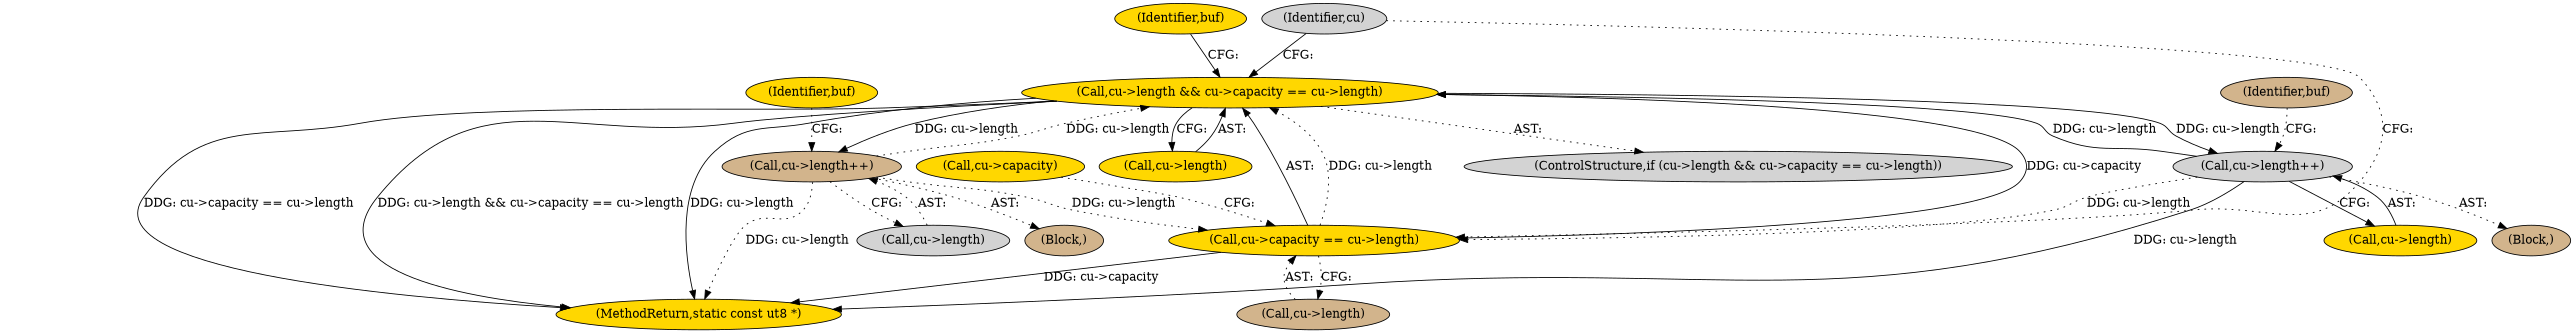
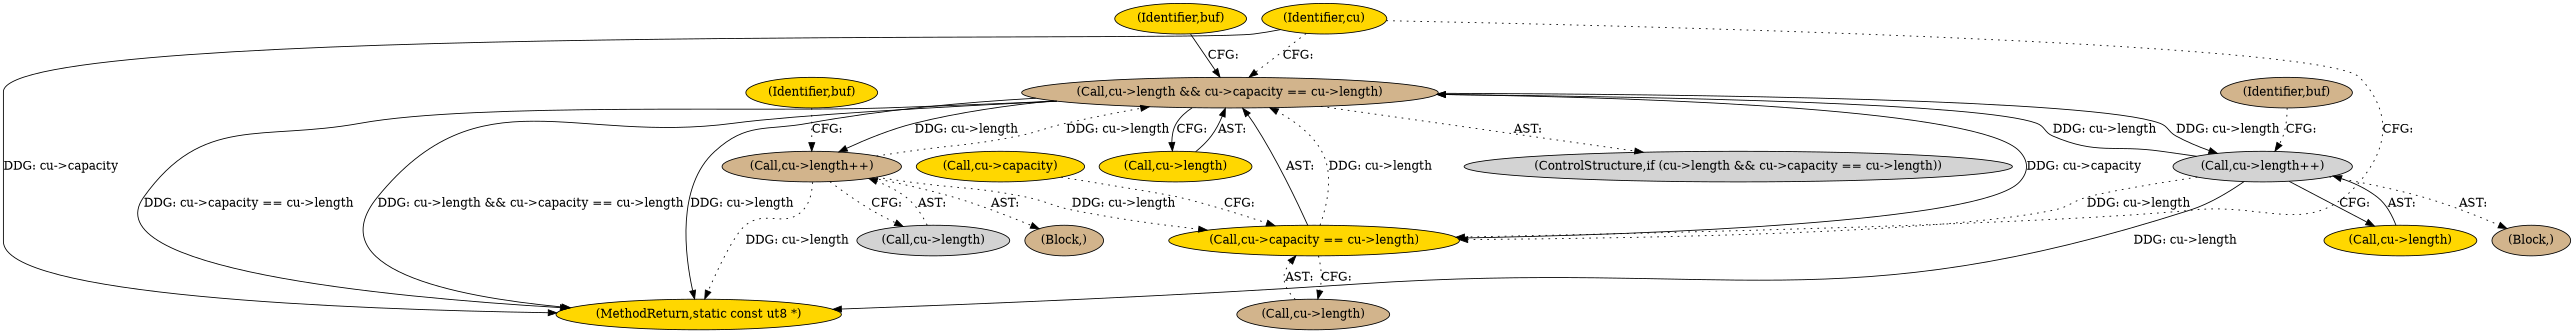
(1324, 19) -> (1324, 19)
(1281, 53) -> (1281, 53)
(1230, 93) -> (1230, 93)
(1010, 277) -> (286, 50)
